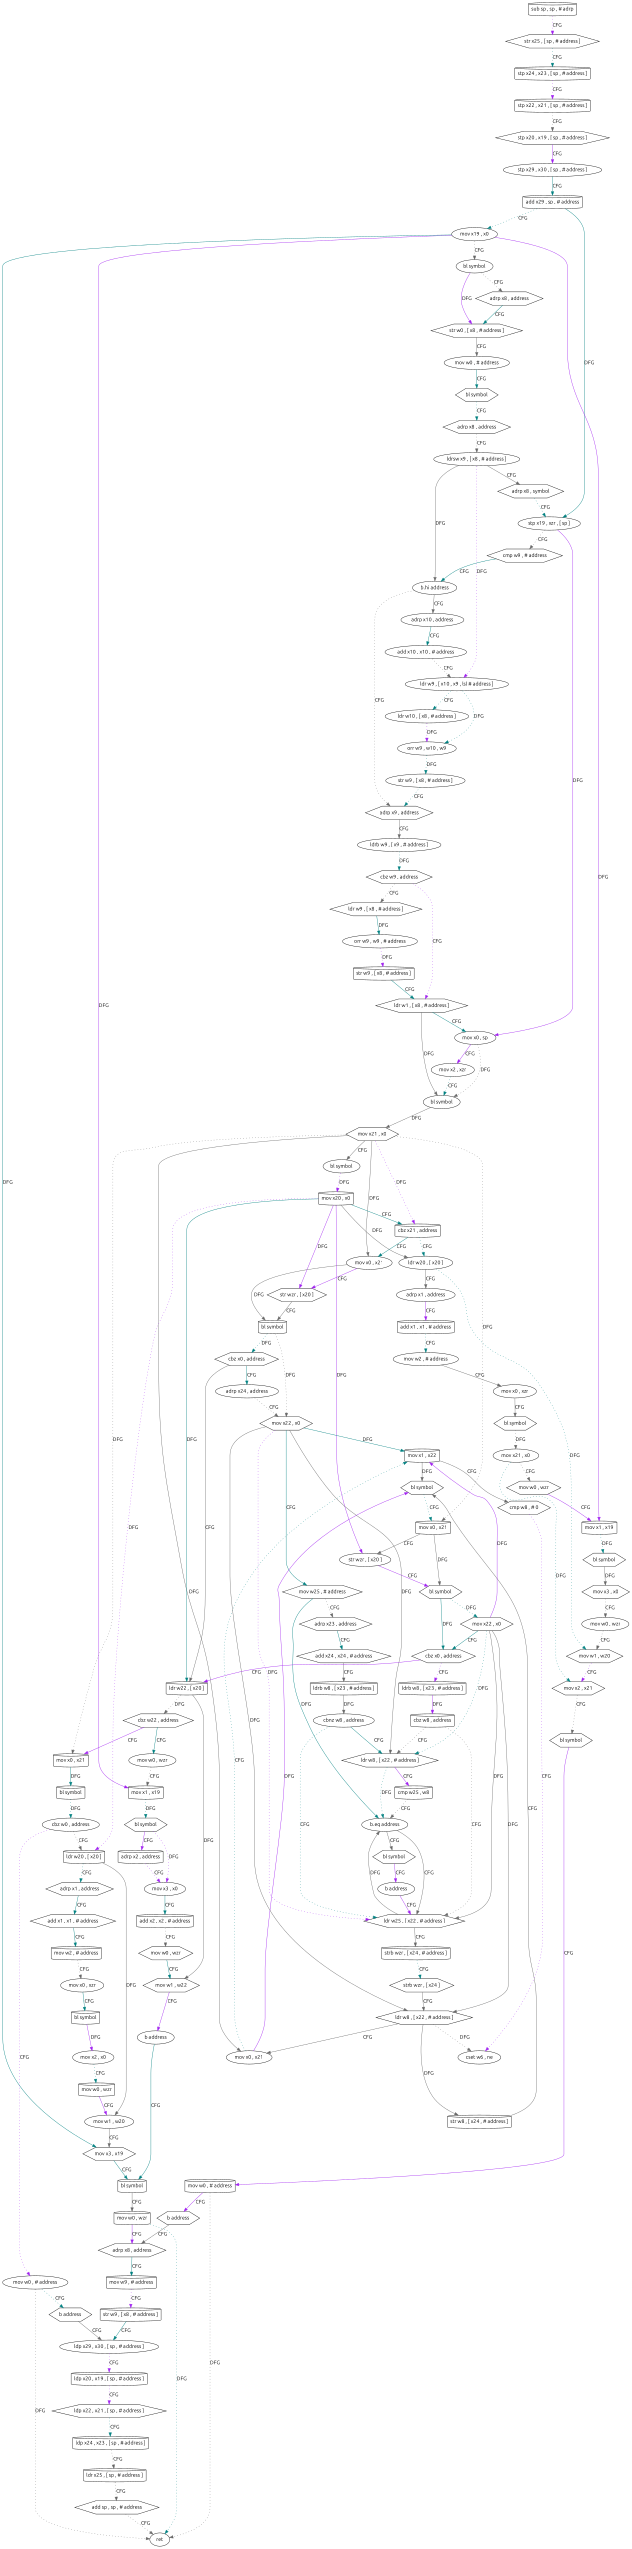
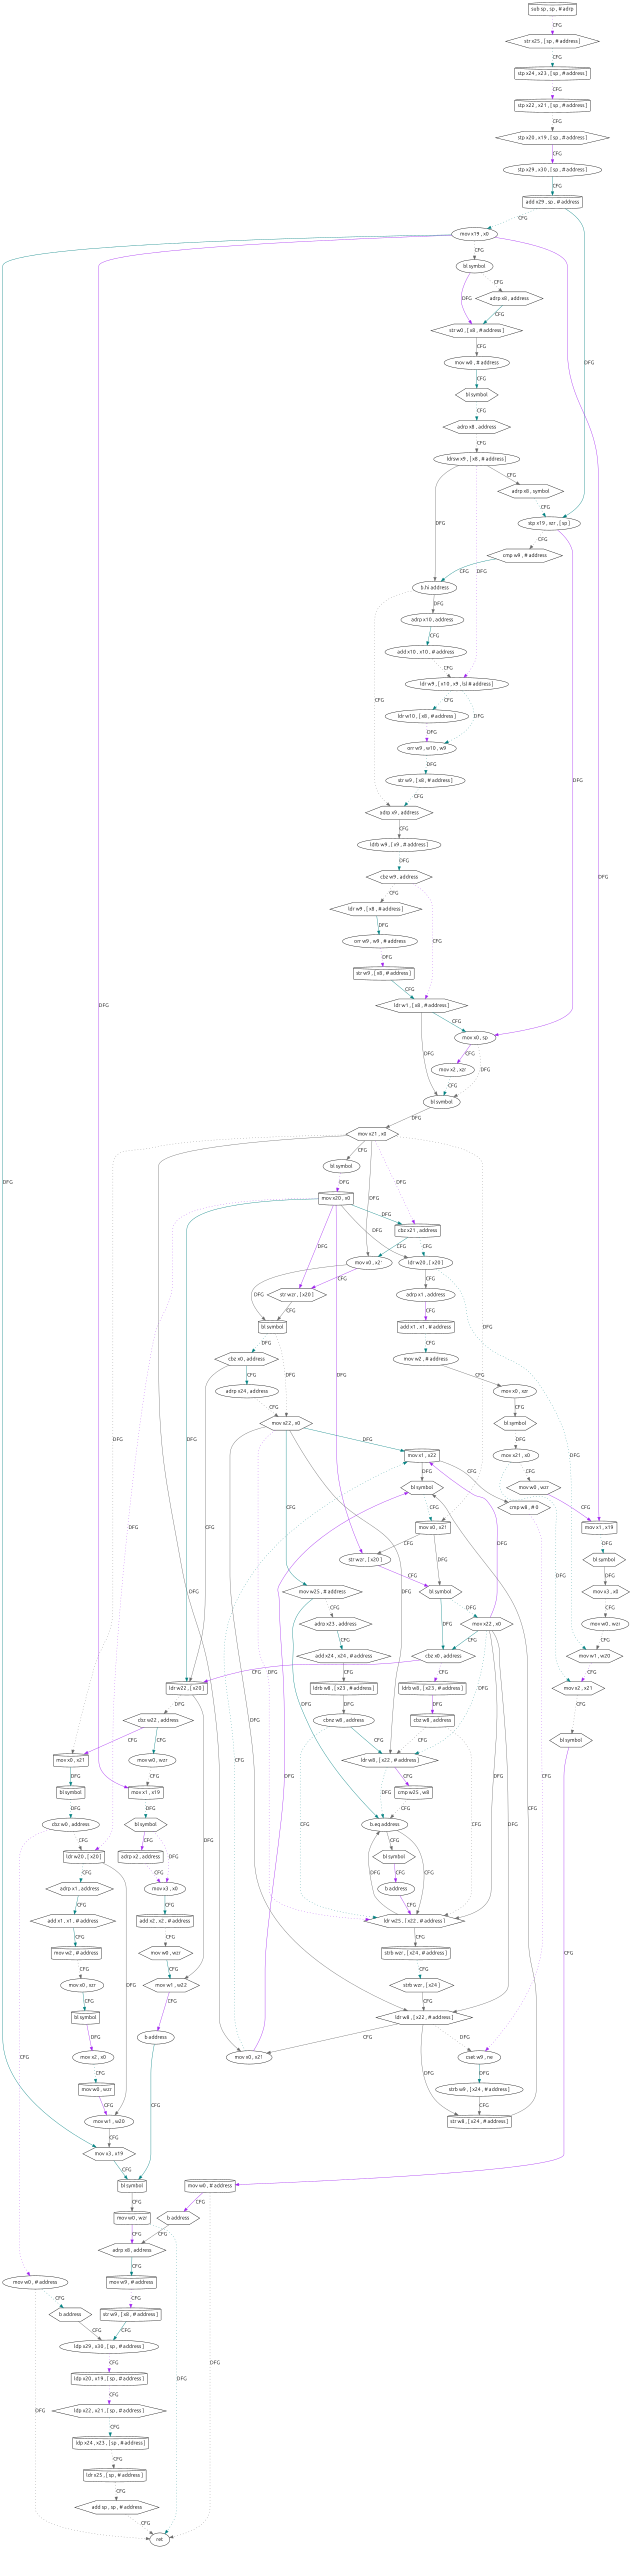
(439, 604) -> (439, 604)
(386, 1215) -> (386, 1215)
(479, 2057) -> (479, 2057)
none -> (479, 2090)
